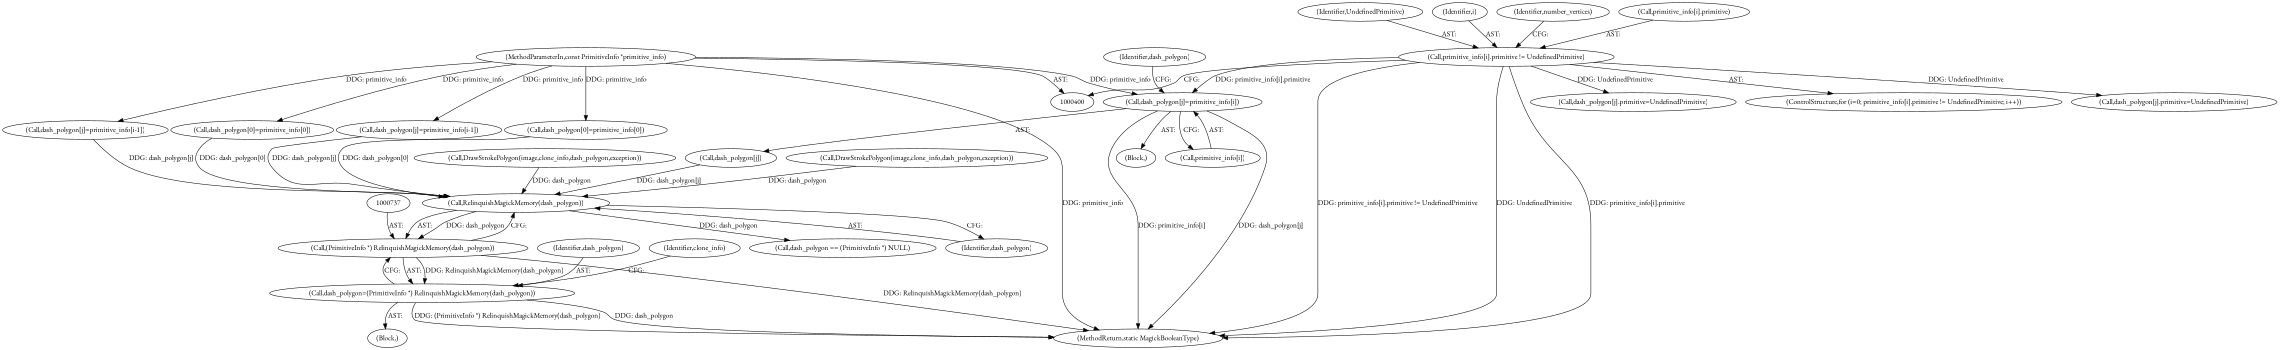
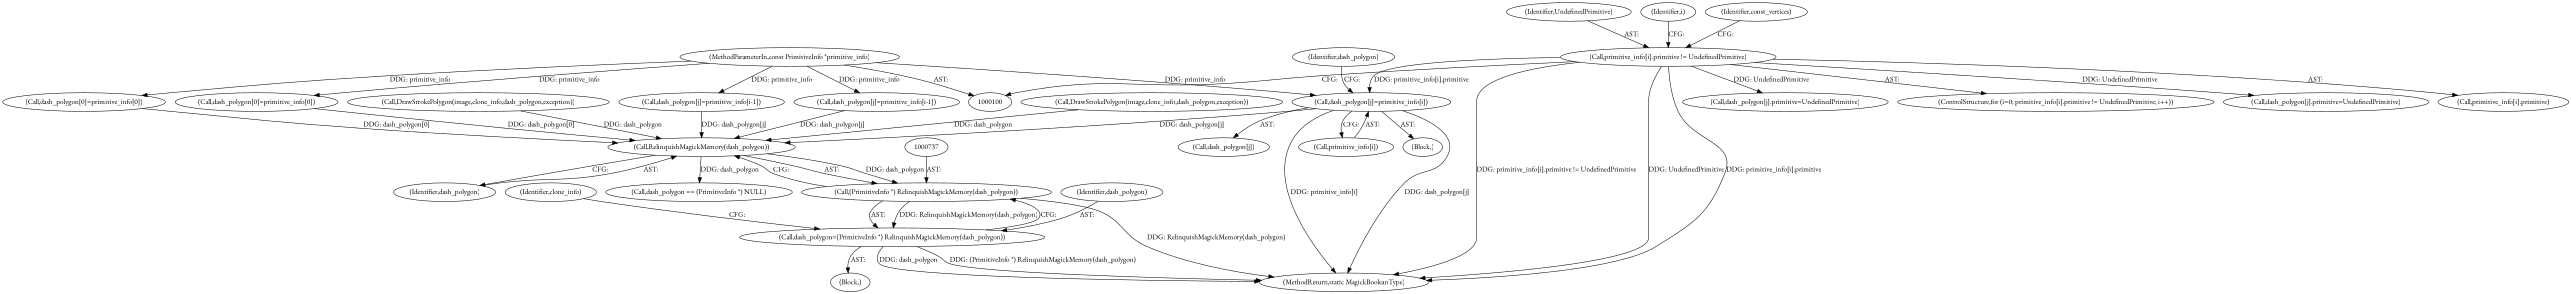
(1553, 12) -> (1756, 12)
(1494, 34) -> (1677, 34)
(1599, 34) -> (2113, 71)
(1072, 102) -> (990, 102)
(961, 109) -> none
(630, 179) -> (1053, 128)
